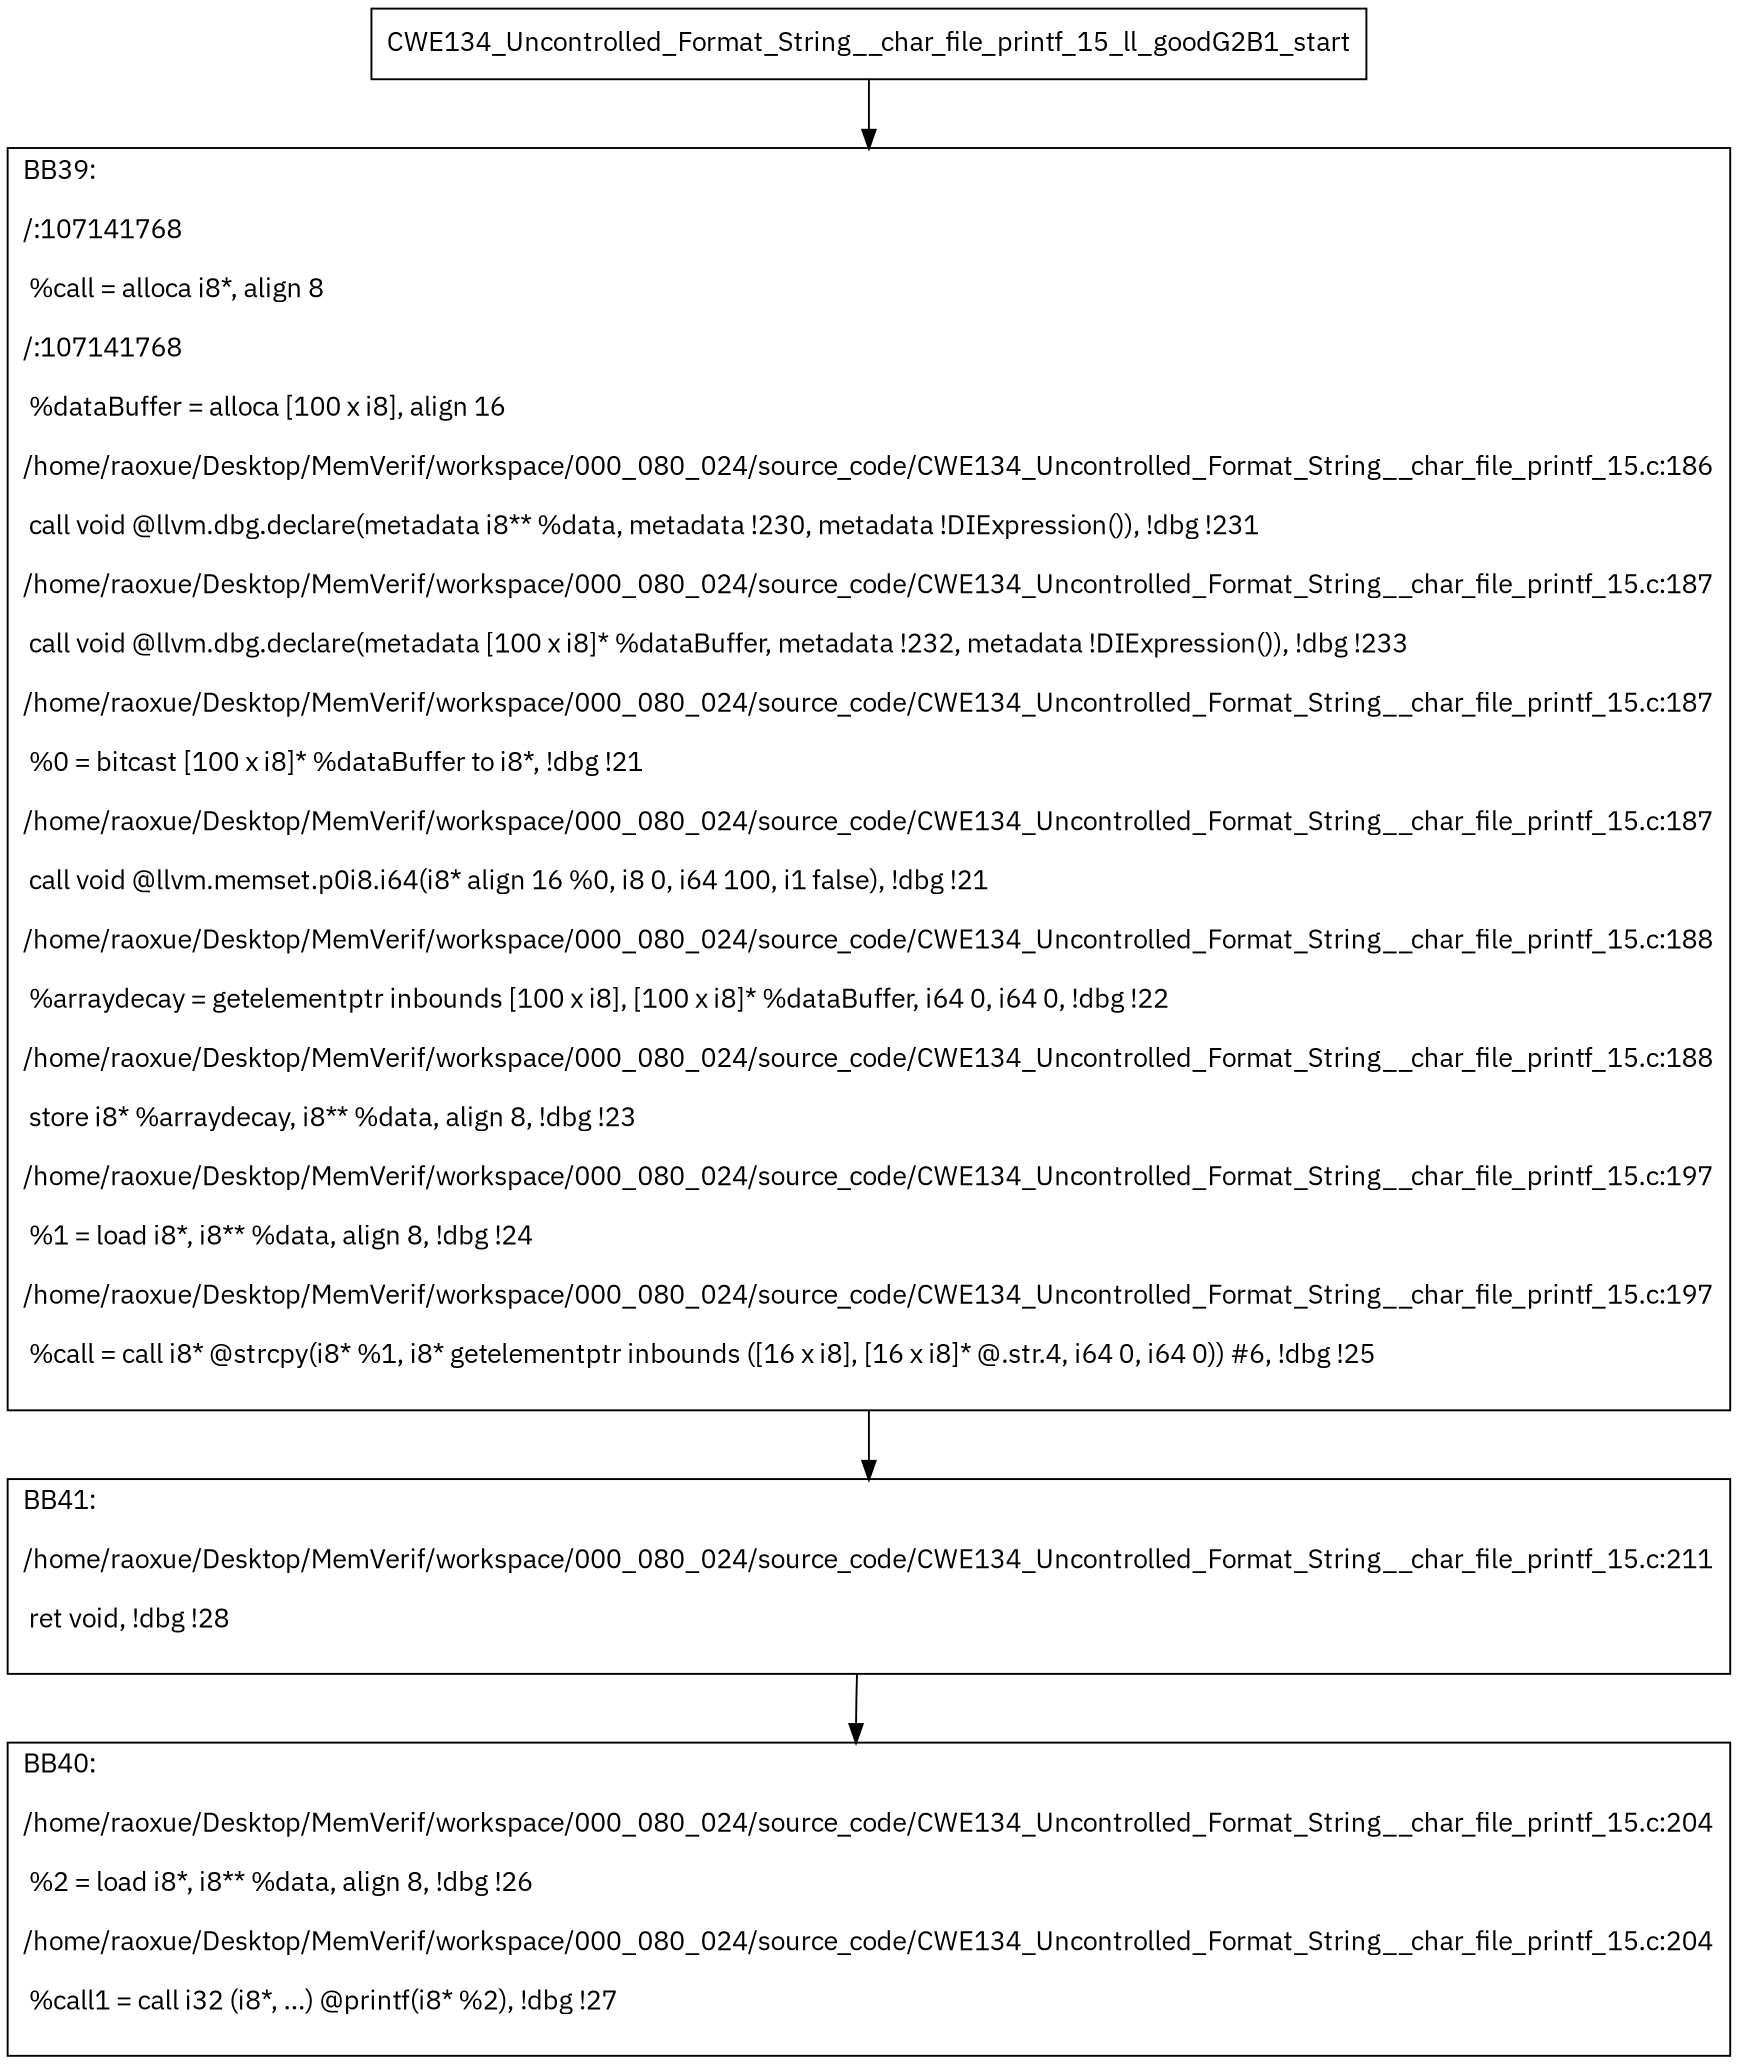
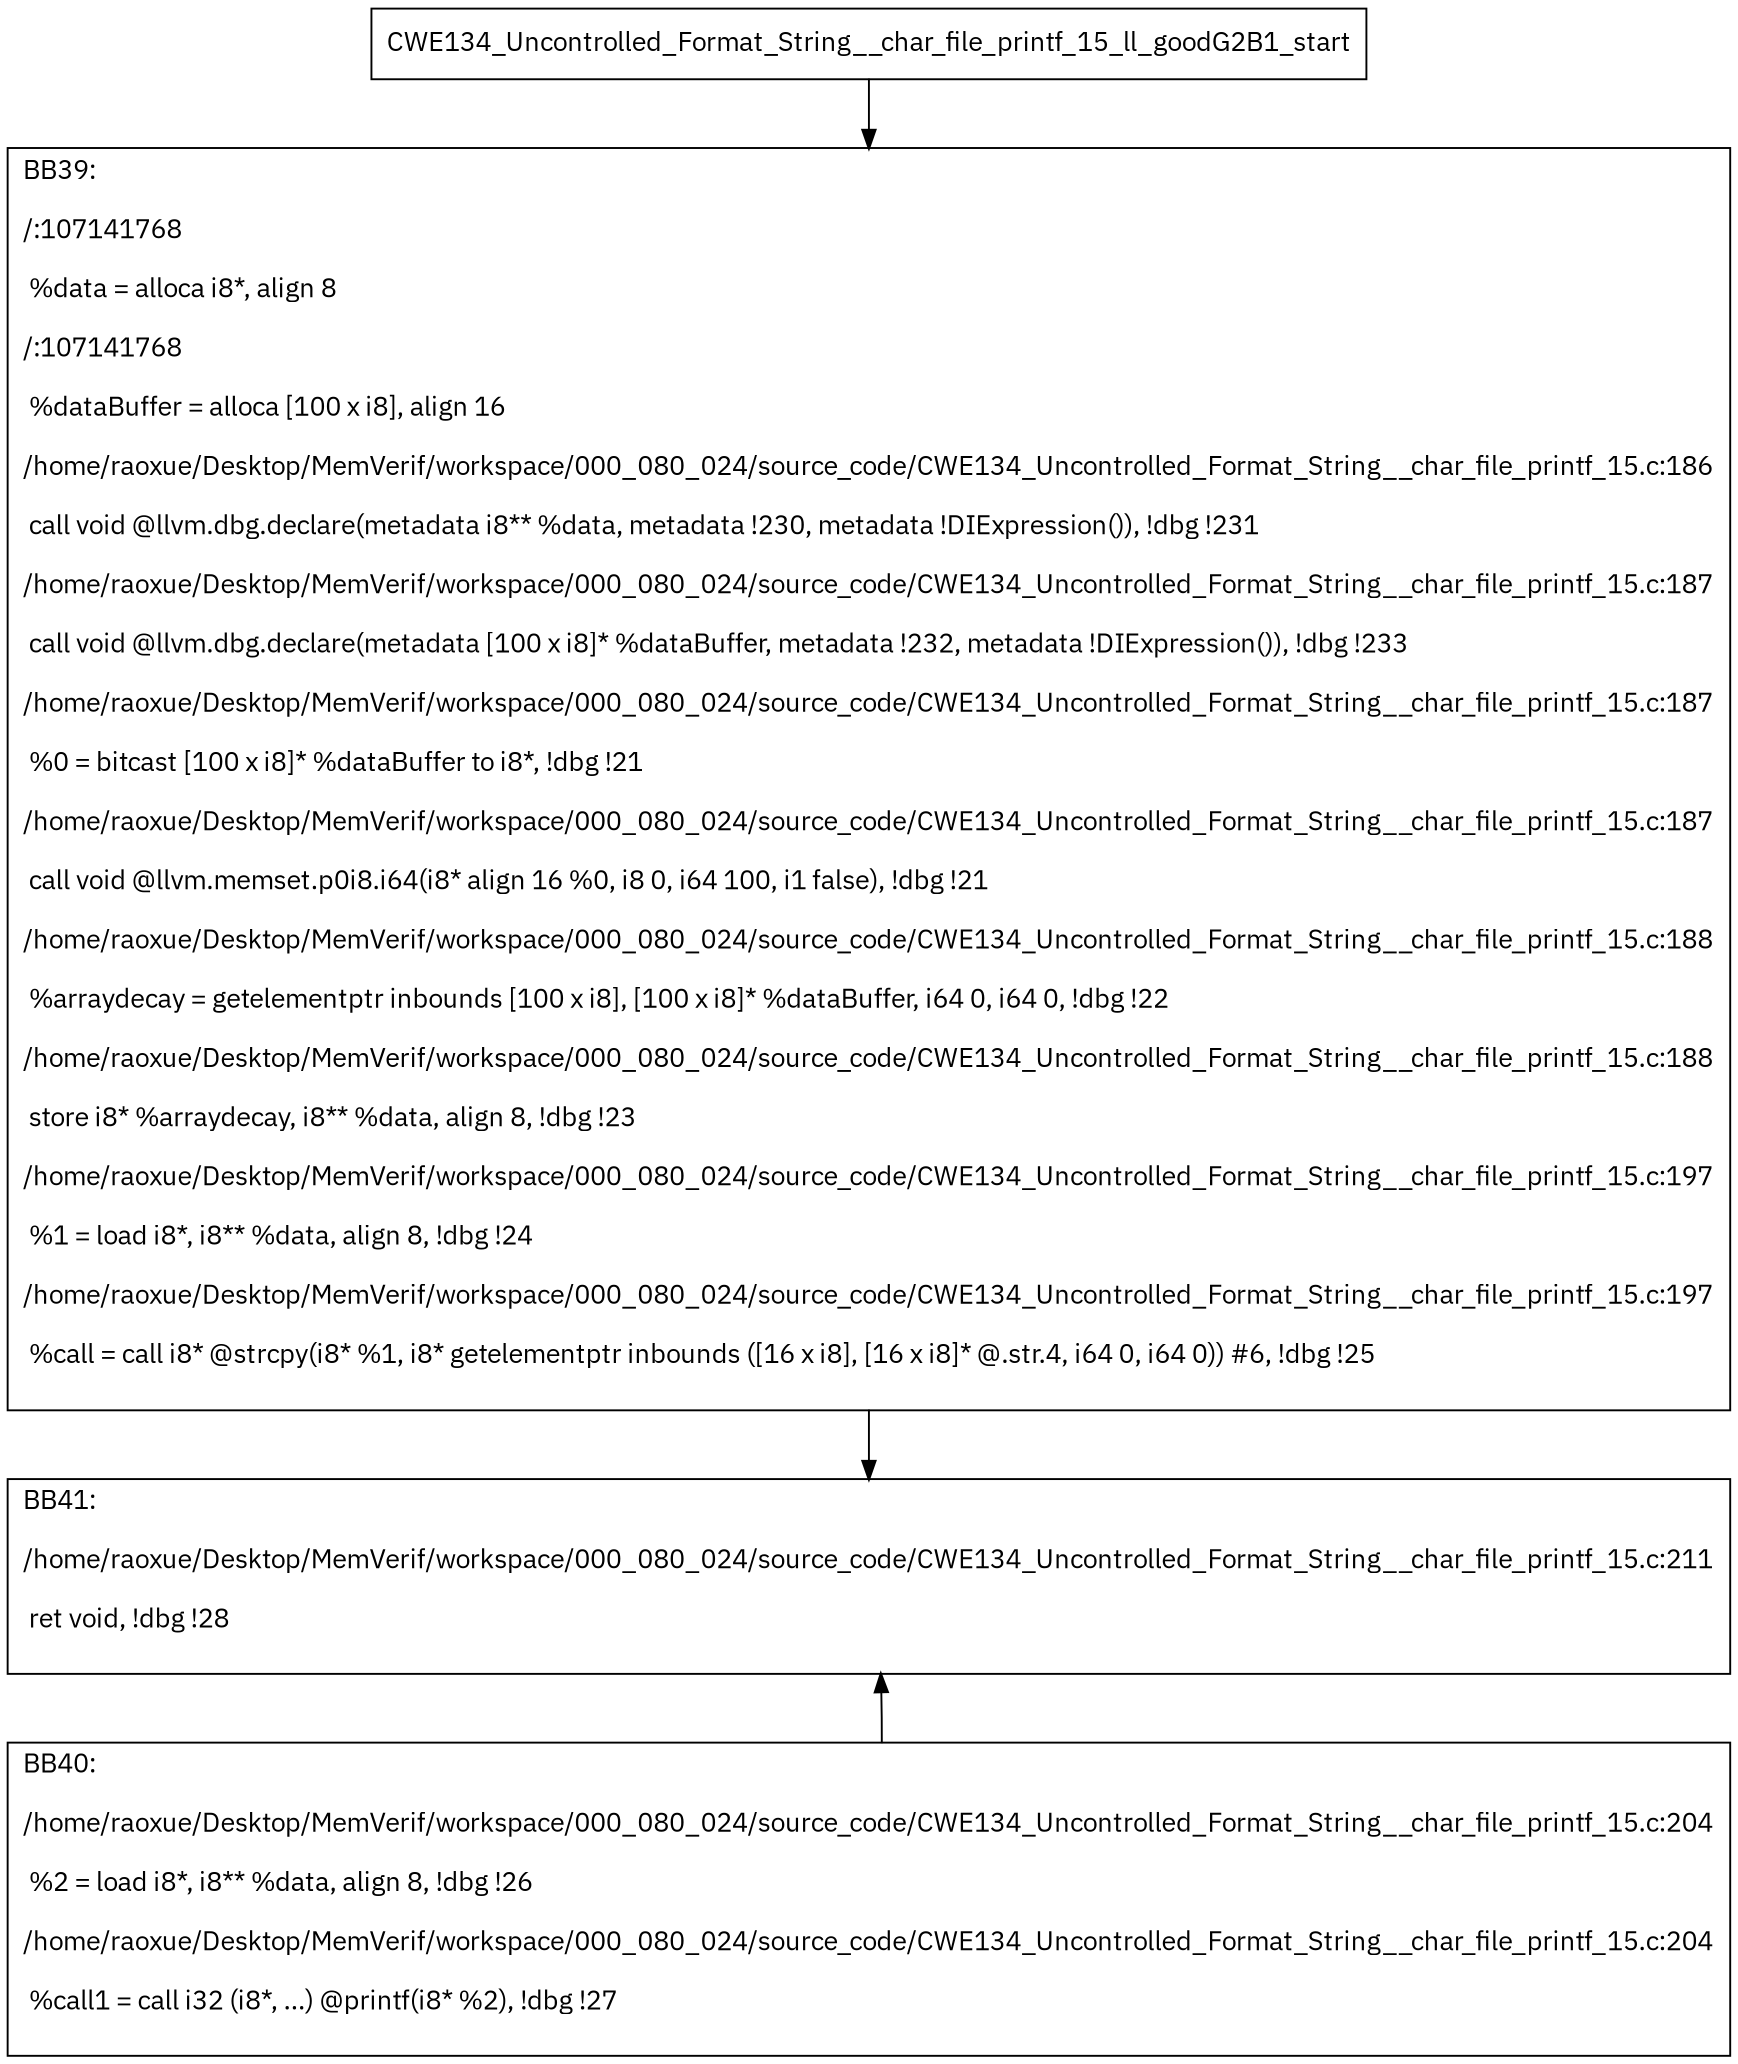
(174, 289) -> (180, 289)
(856, 1698) -> (882, 1718)
